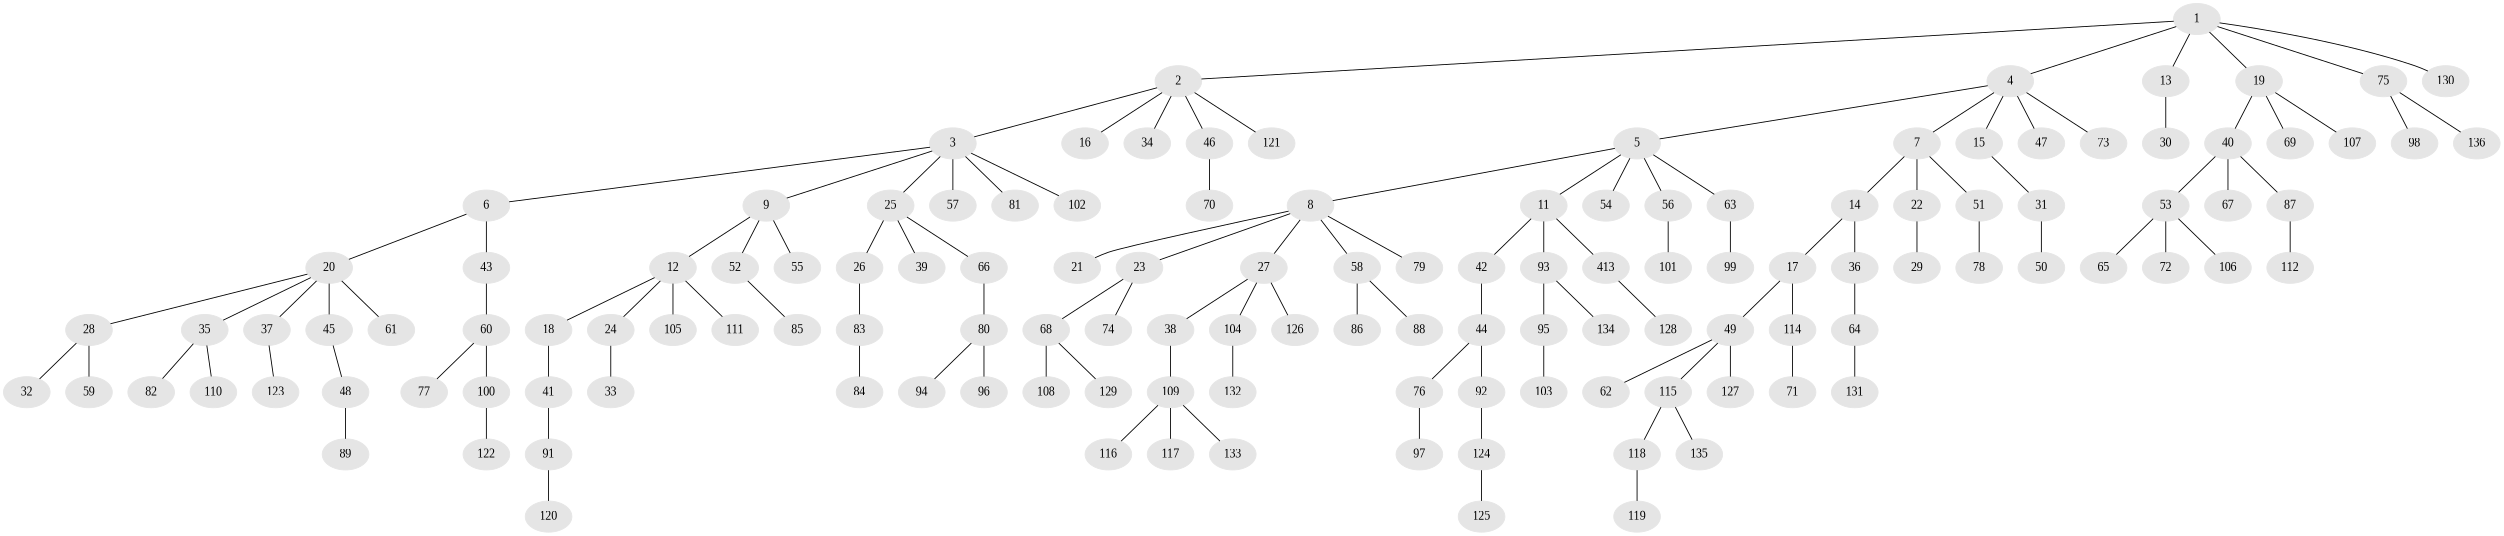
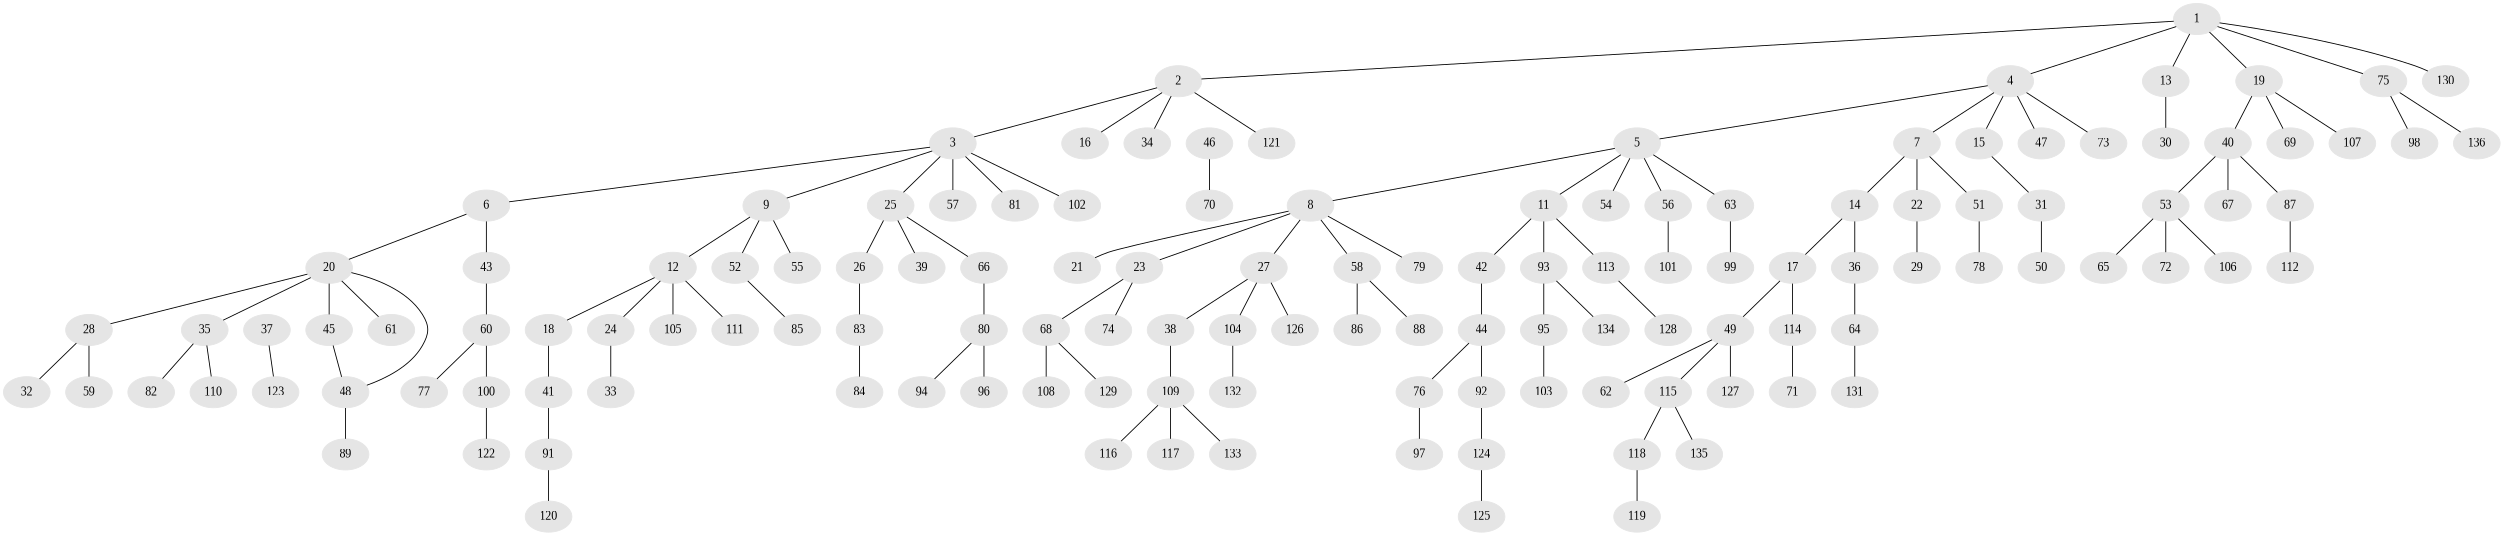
(1194, 112) -> none
(1606, 268) -> (1606, 268)
(298, 299) -> (427, 323)
